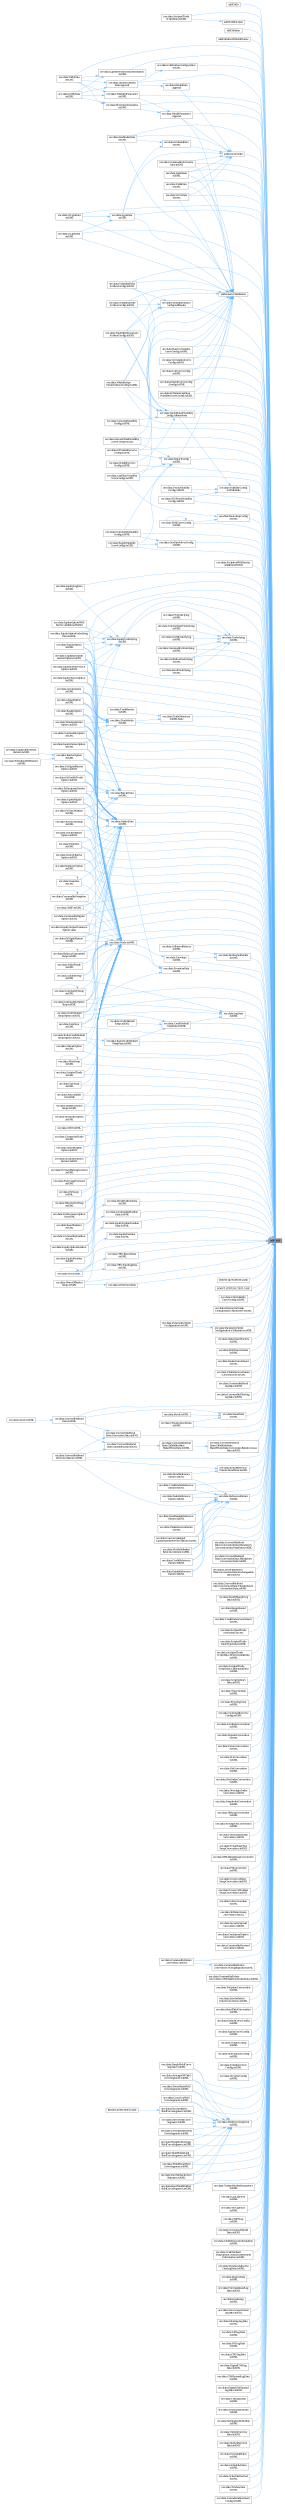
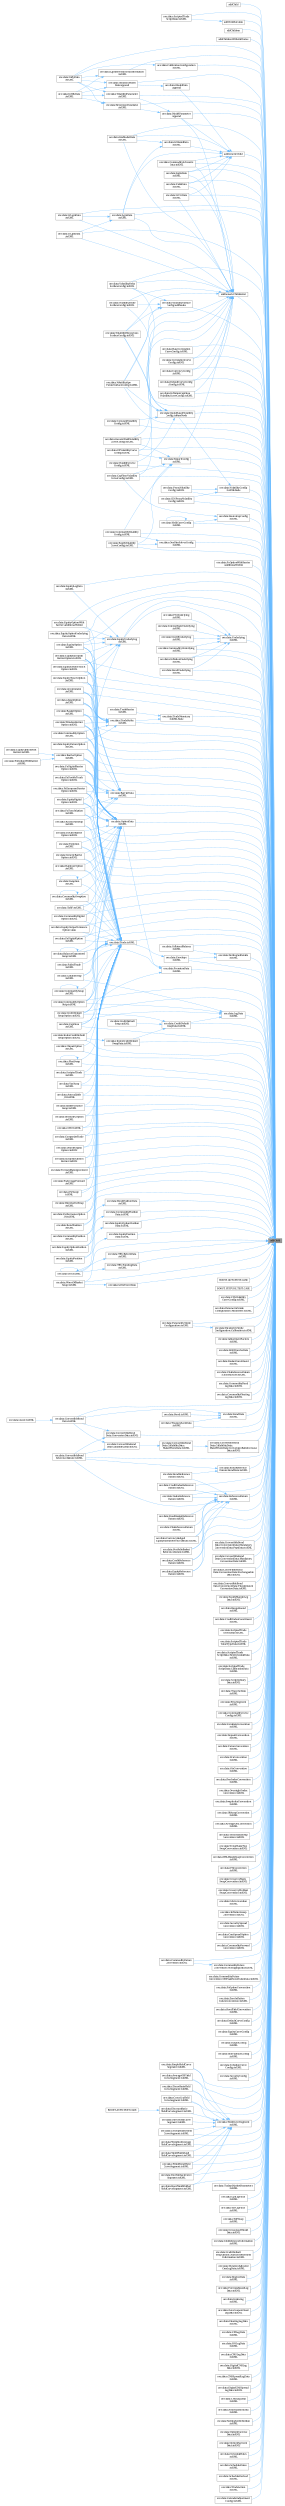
(149, 77) -> (114, 65)
(216, 326) -> none
